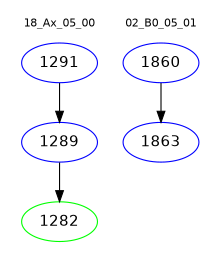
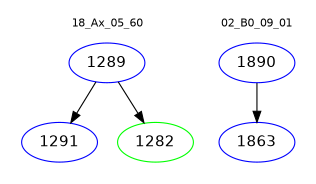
(60, 24) -> (108, 24)
(161, 24) -> (257, 24)
(161, 63) -> (257, 63)
(60, 97) -> (86, 98)
